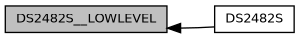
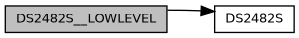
(198, 28) -> (184, 10)
